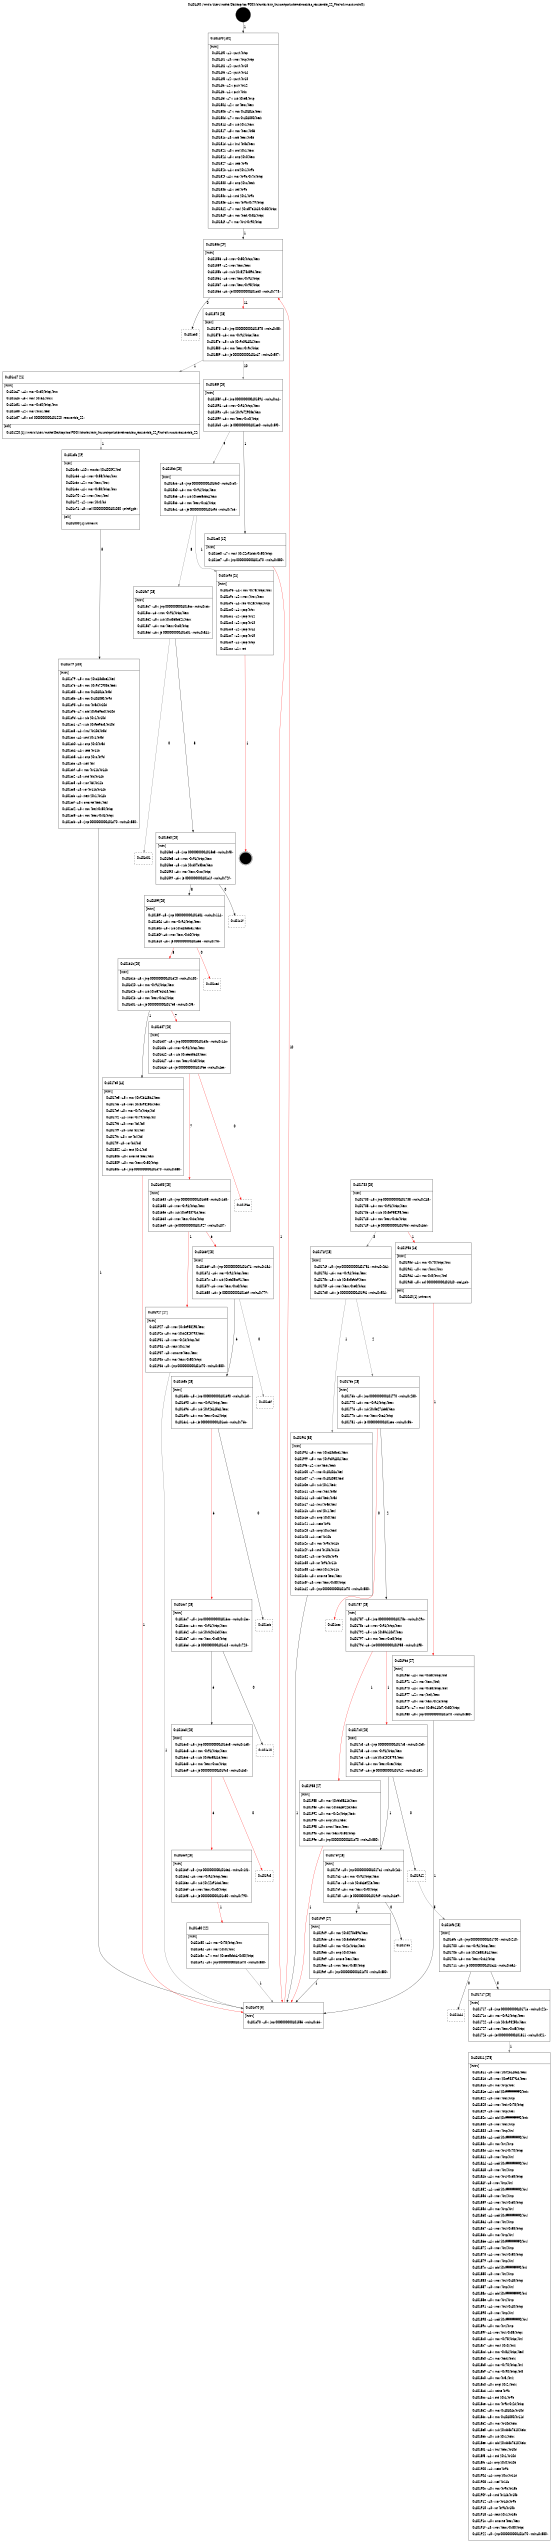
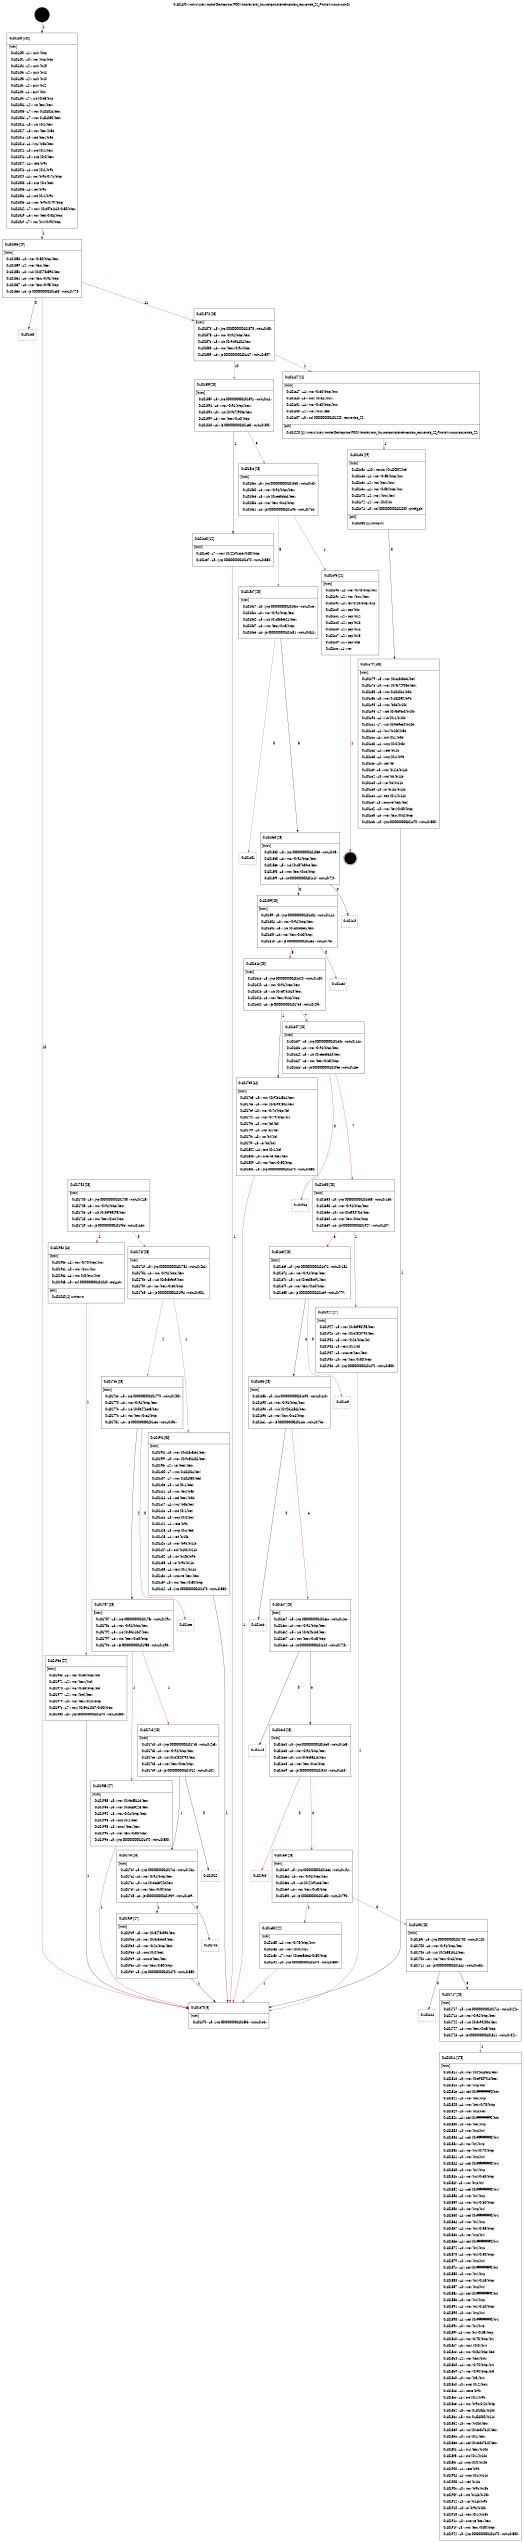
(289, 1150) -> (42, 1204)
(428, 1902) -> (378, 1910)
